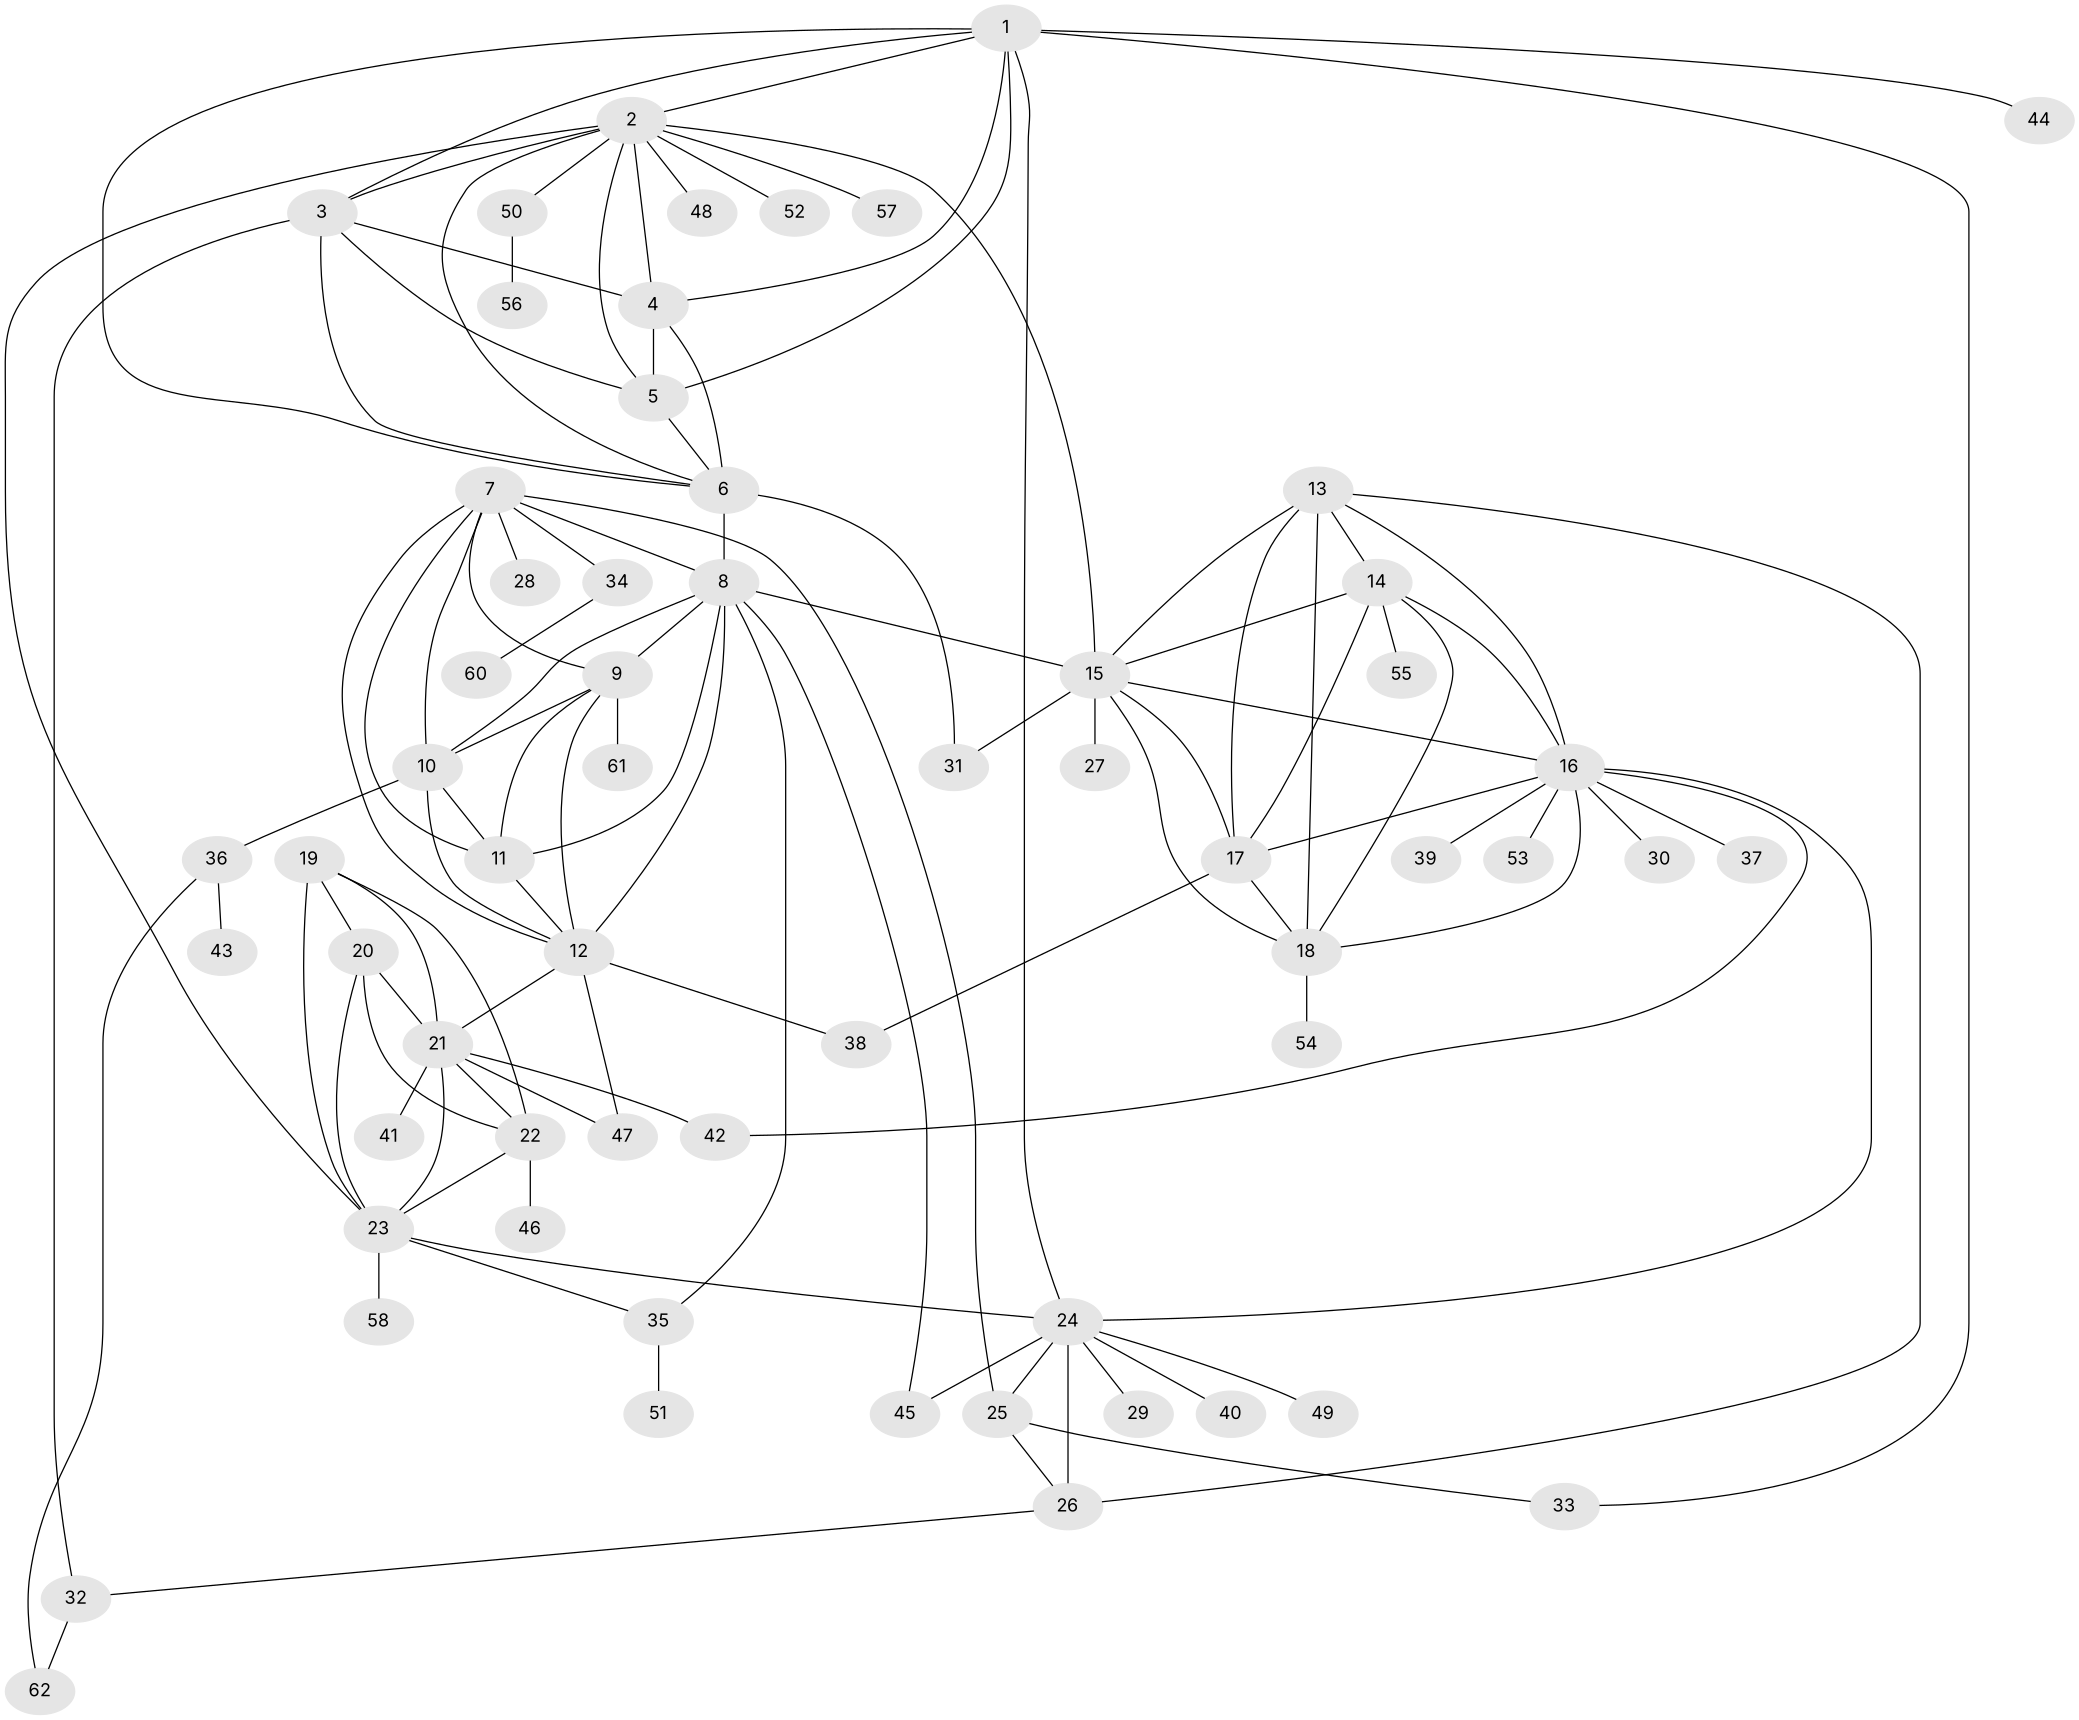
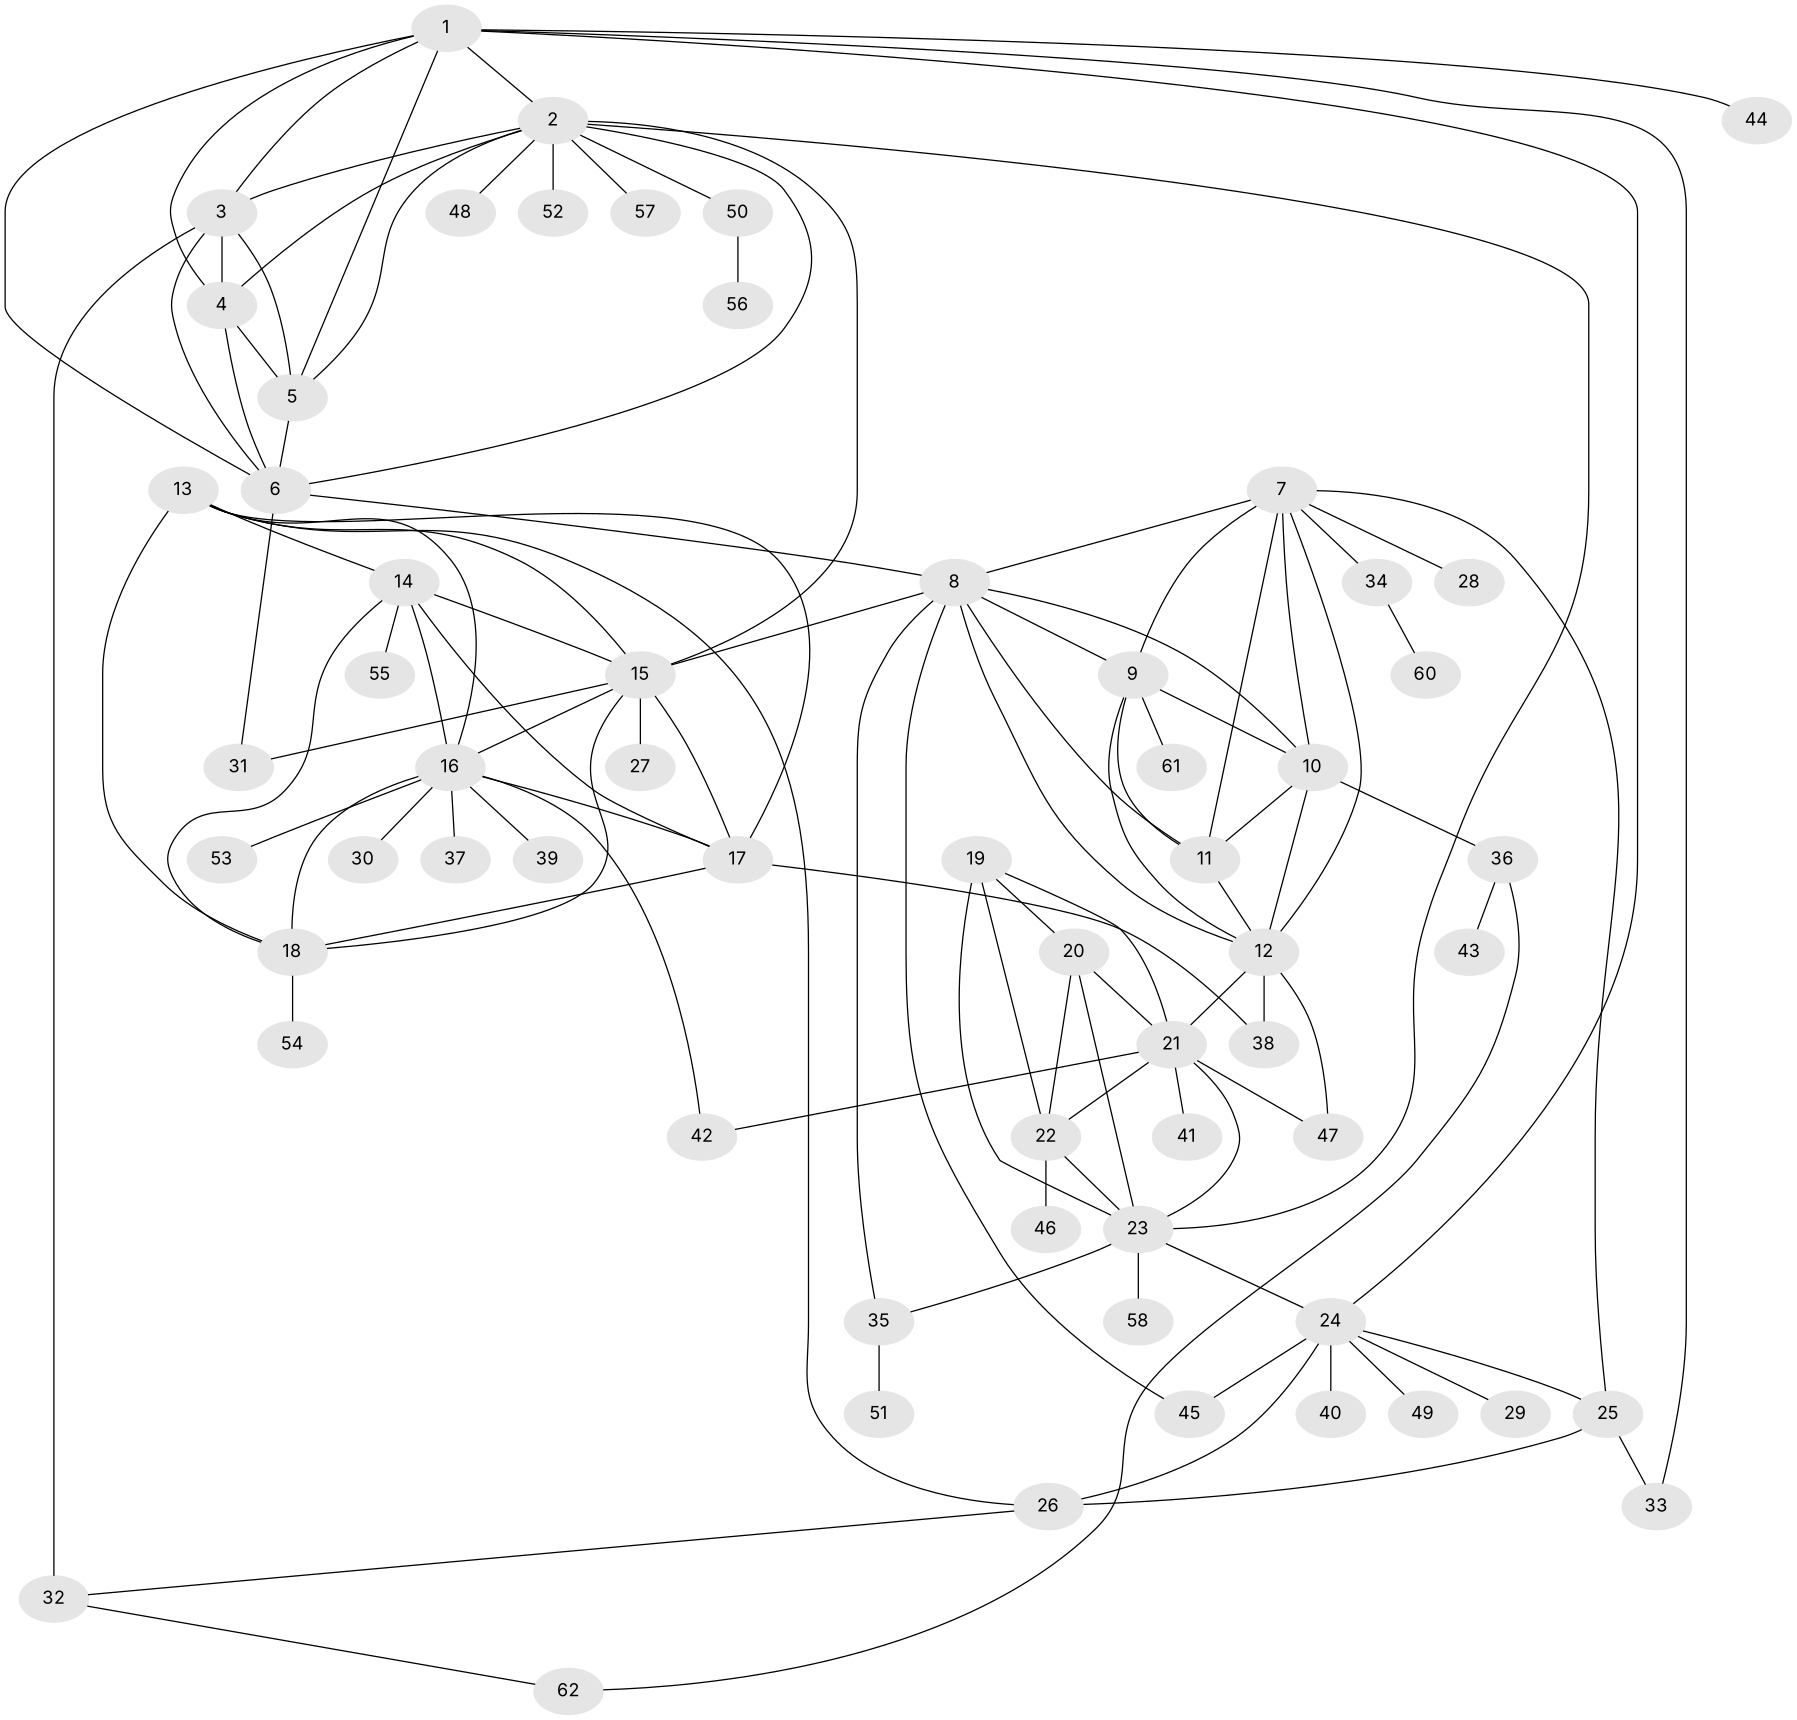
(1779, 1231) -> none
